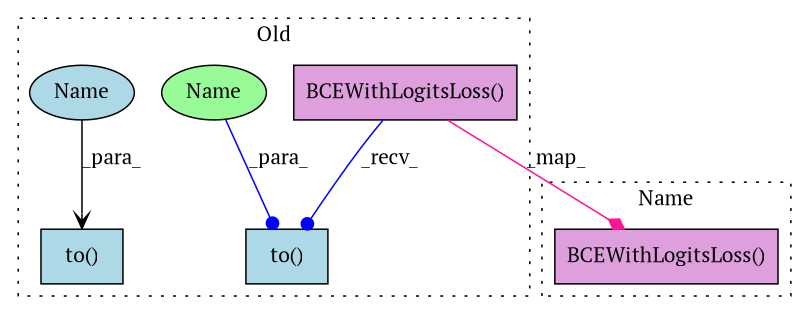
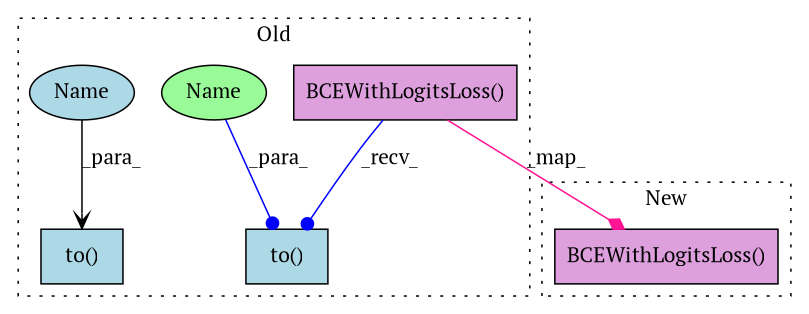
(666, 200) -> (666, 200)
